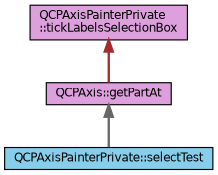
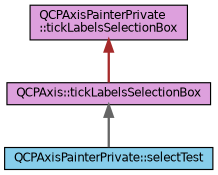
(109, 94) -> (109, 94)
